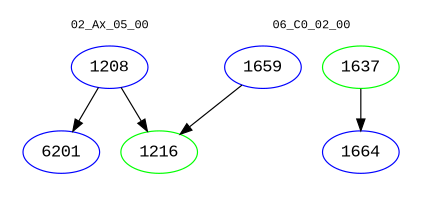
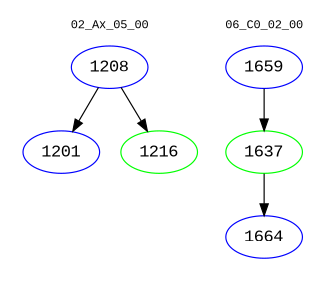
(224, 100) -> (264, 104)
(61, 152) -> (61, 152)
